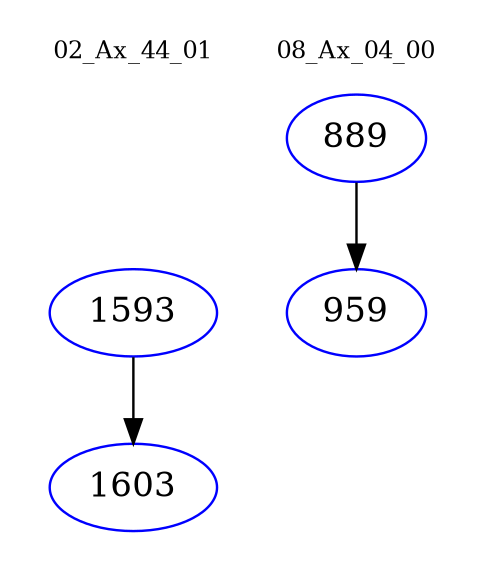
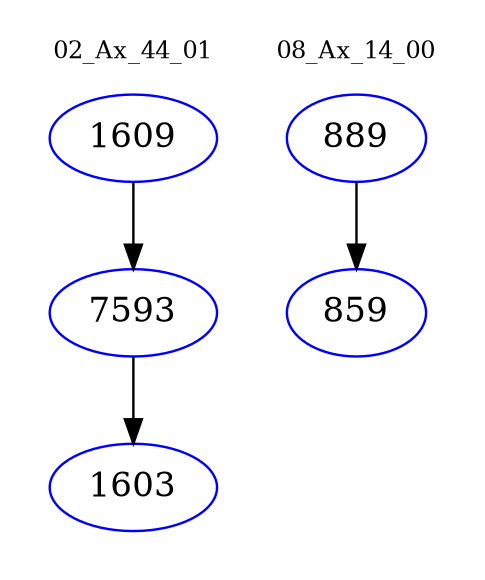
(356, 52) -> (356, 52)
none -> (133, 138)
(133, 313) -> (133, 313)
(356, 313) -> (356, 313)
